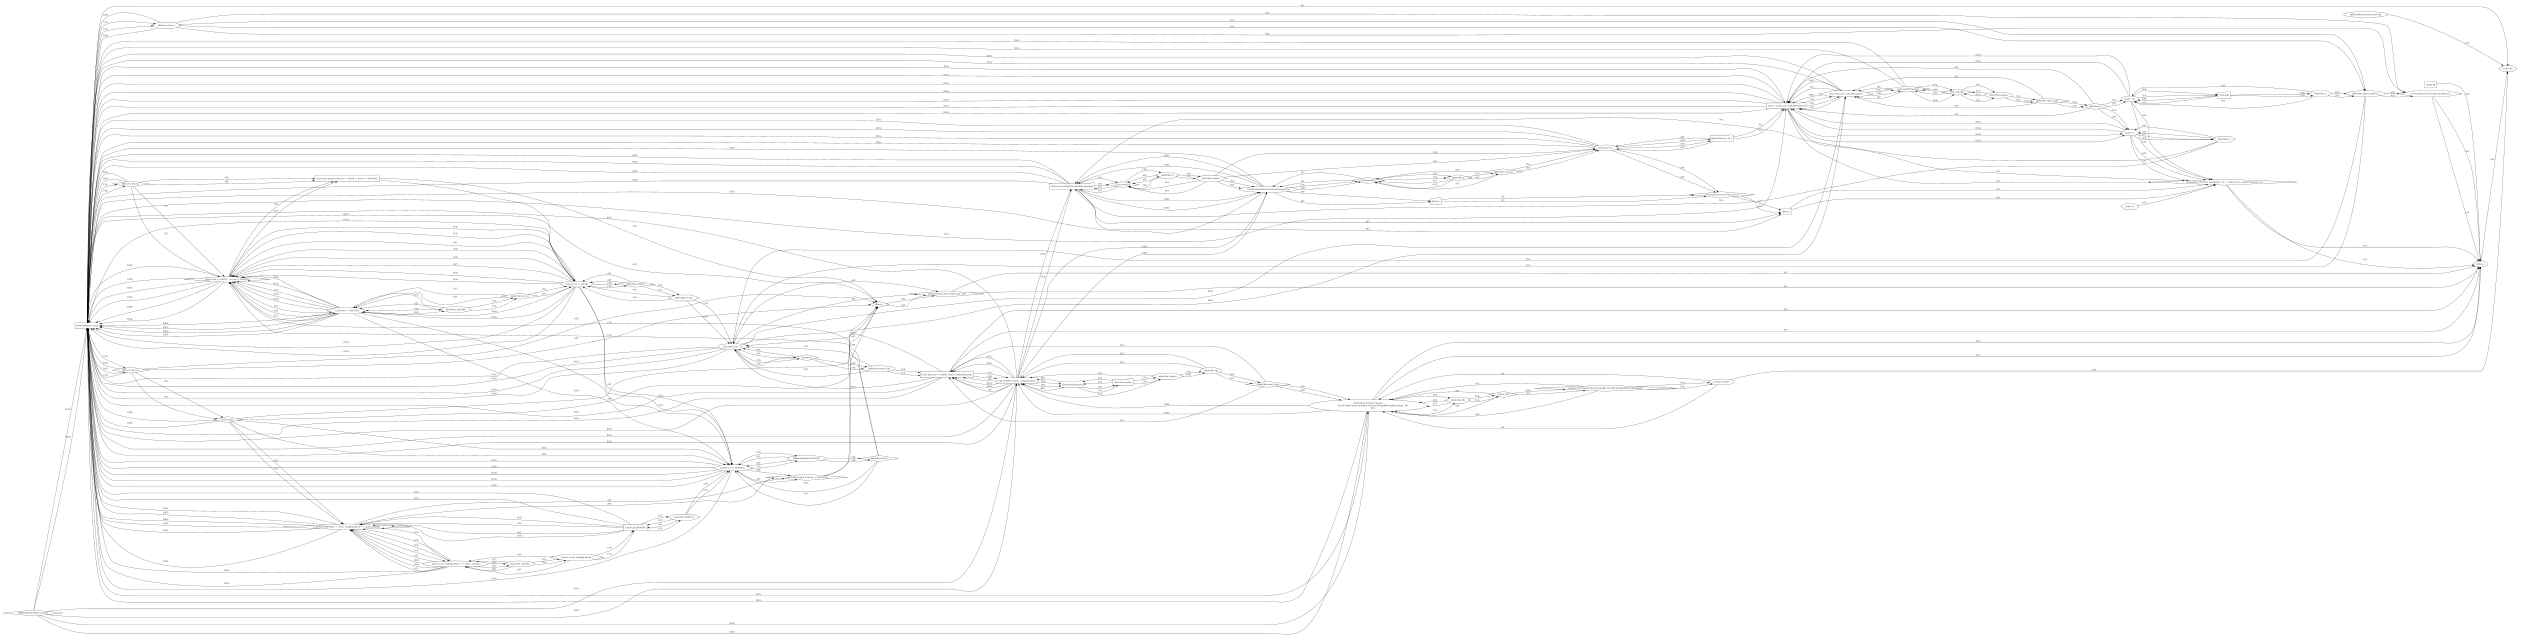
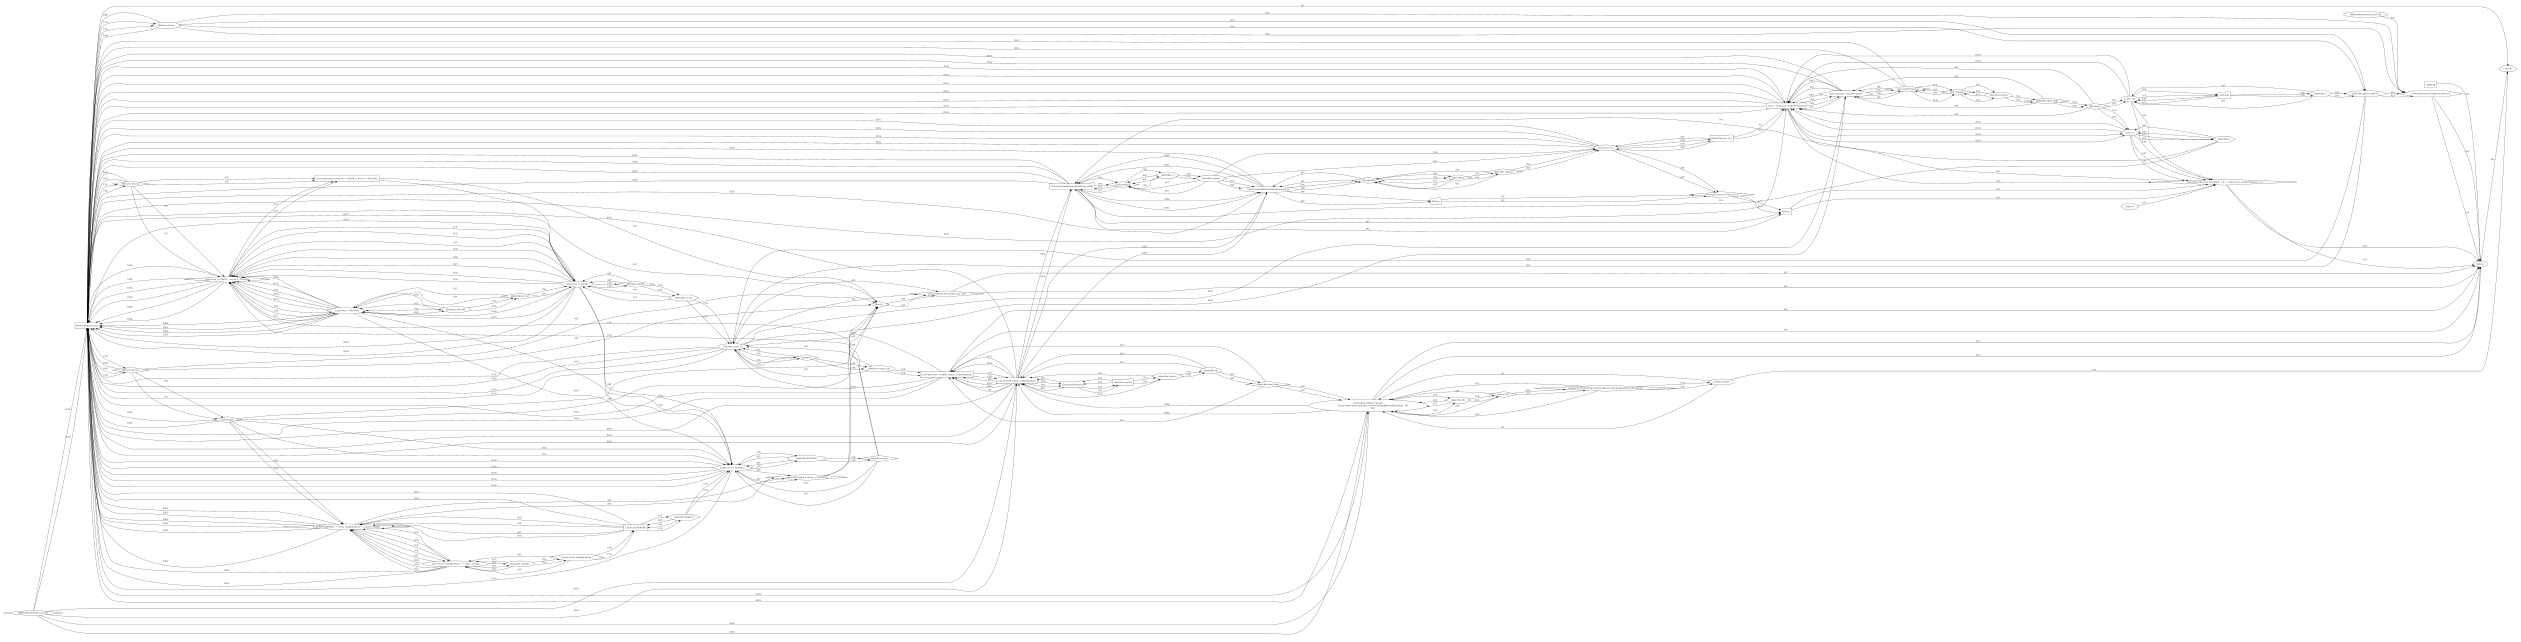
(2447, 35) -> (2398, 50)
(807, 458) -> (807, 458)
